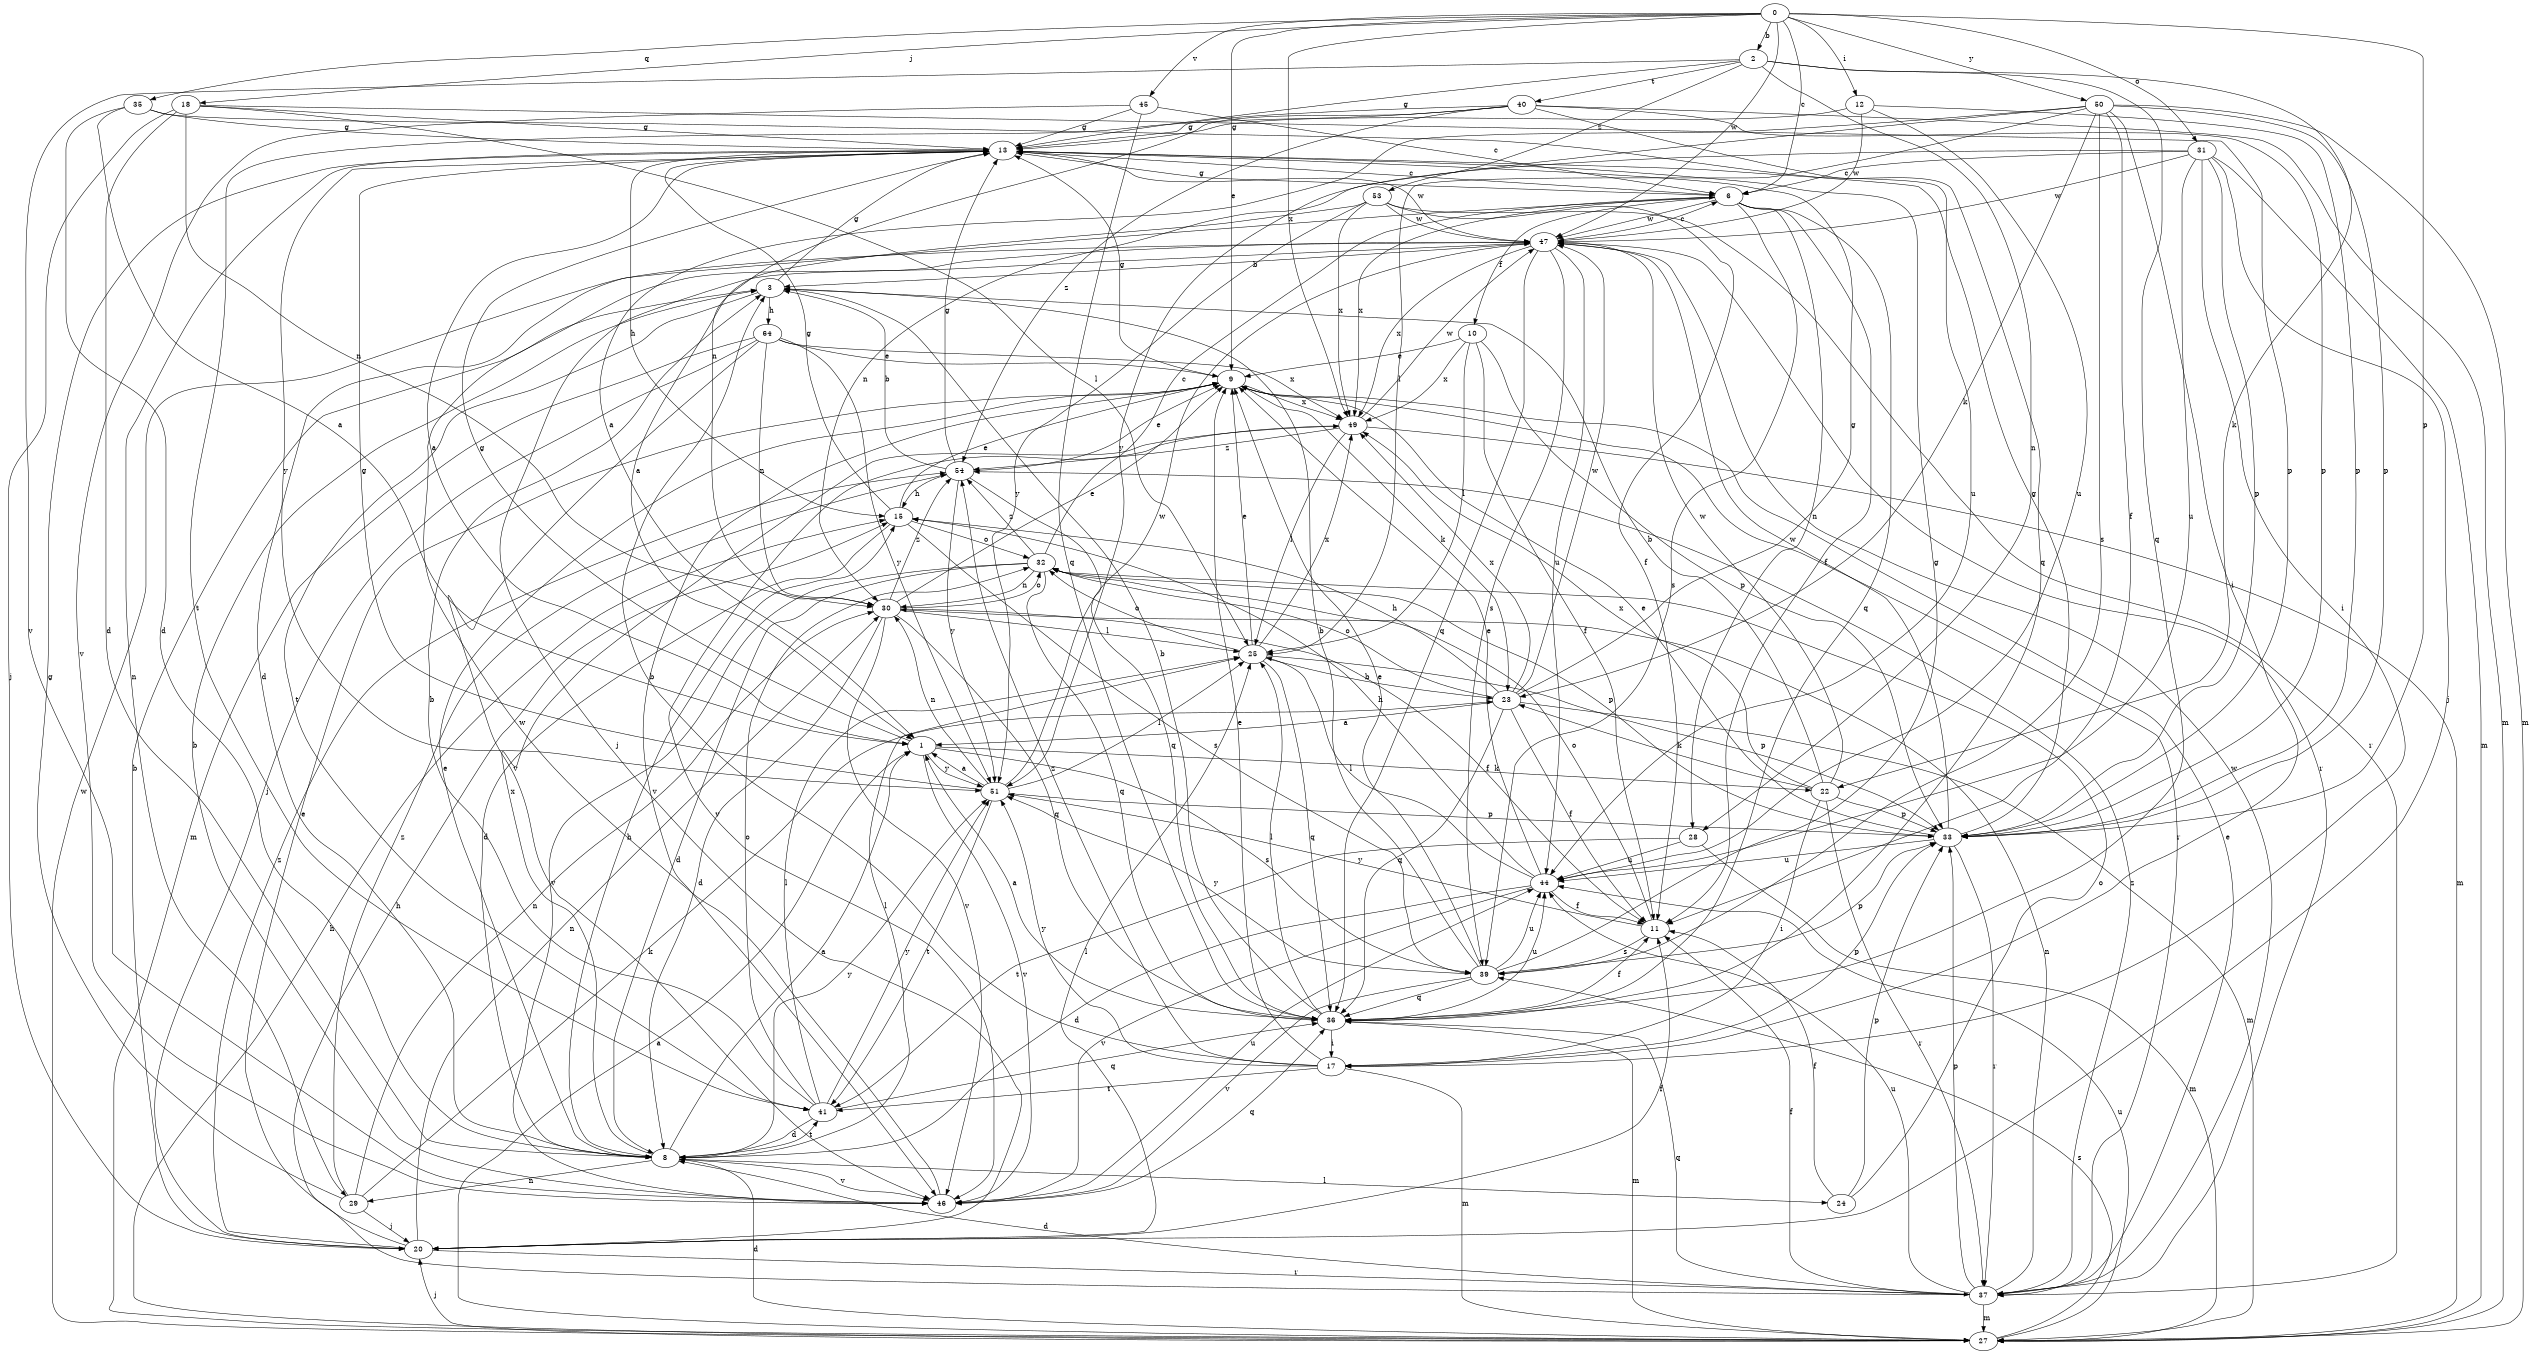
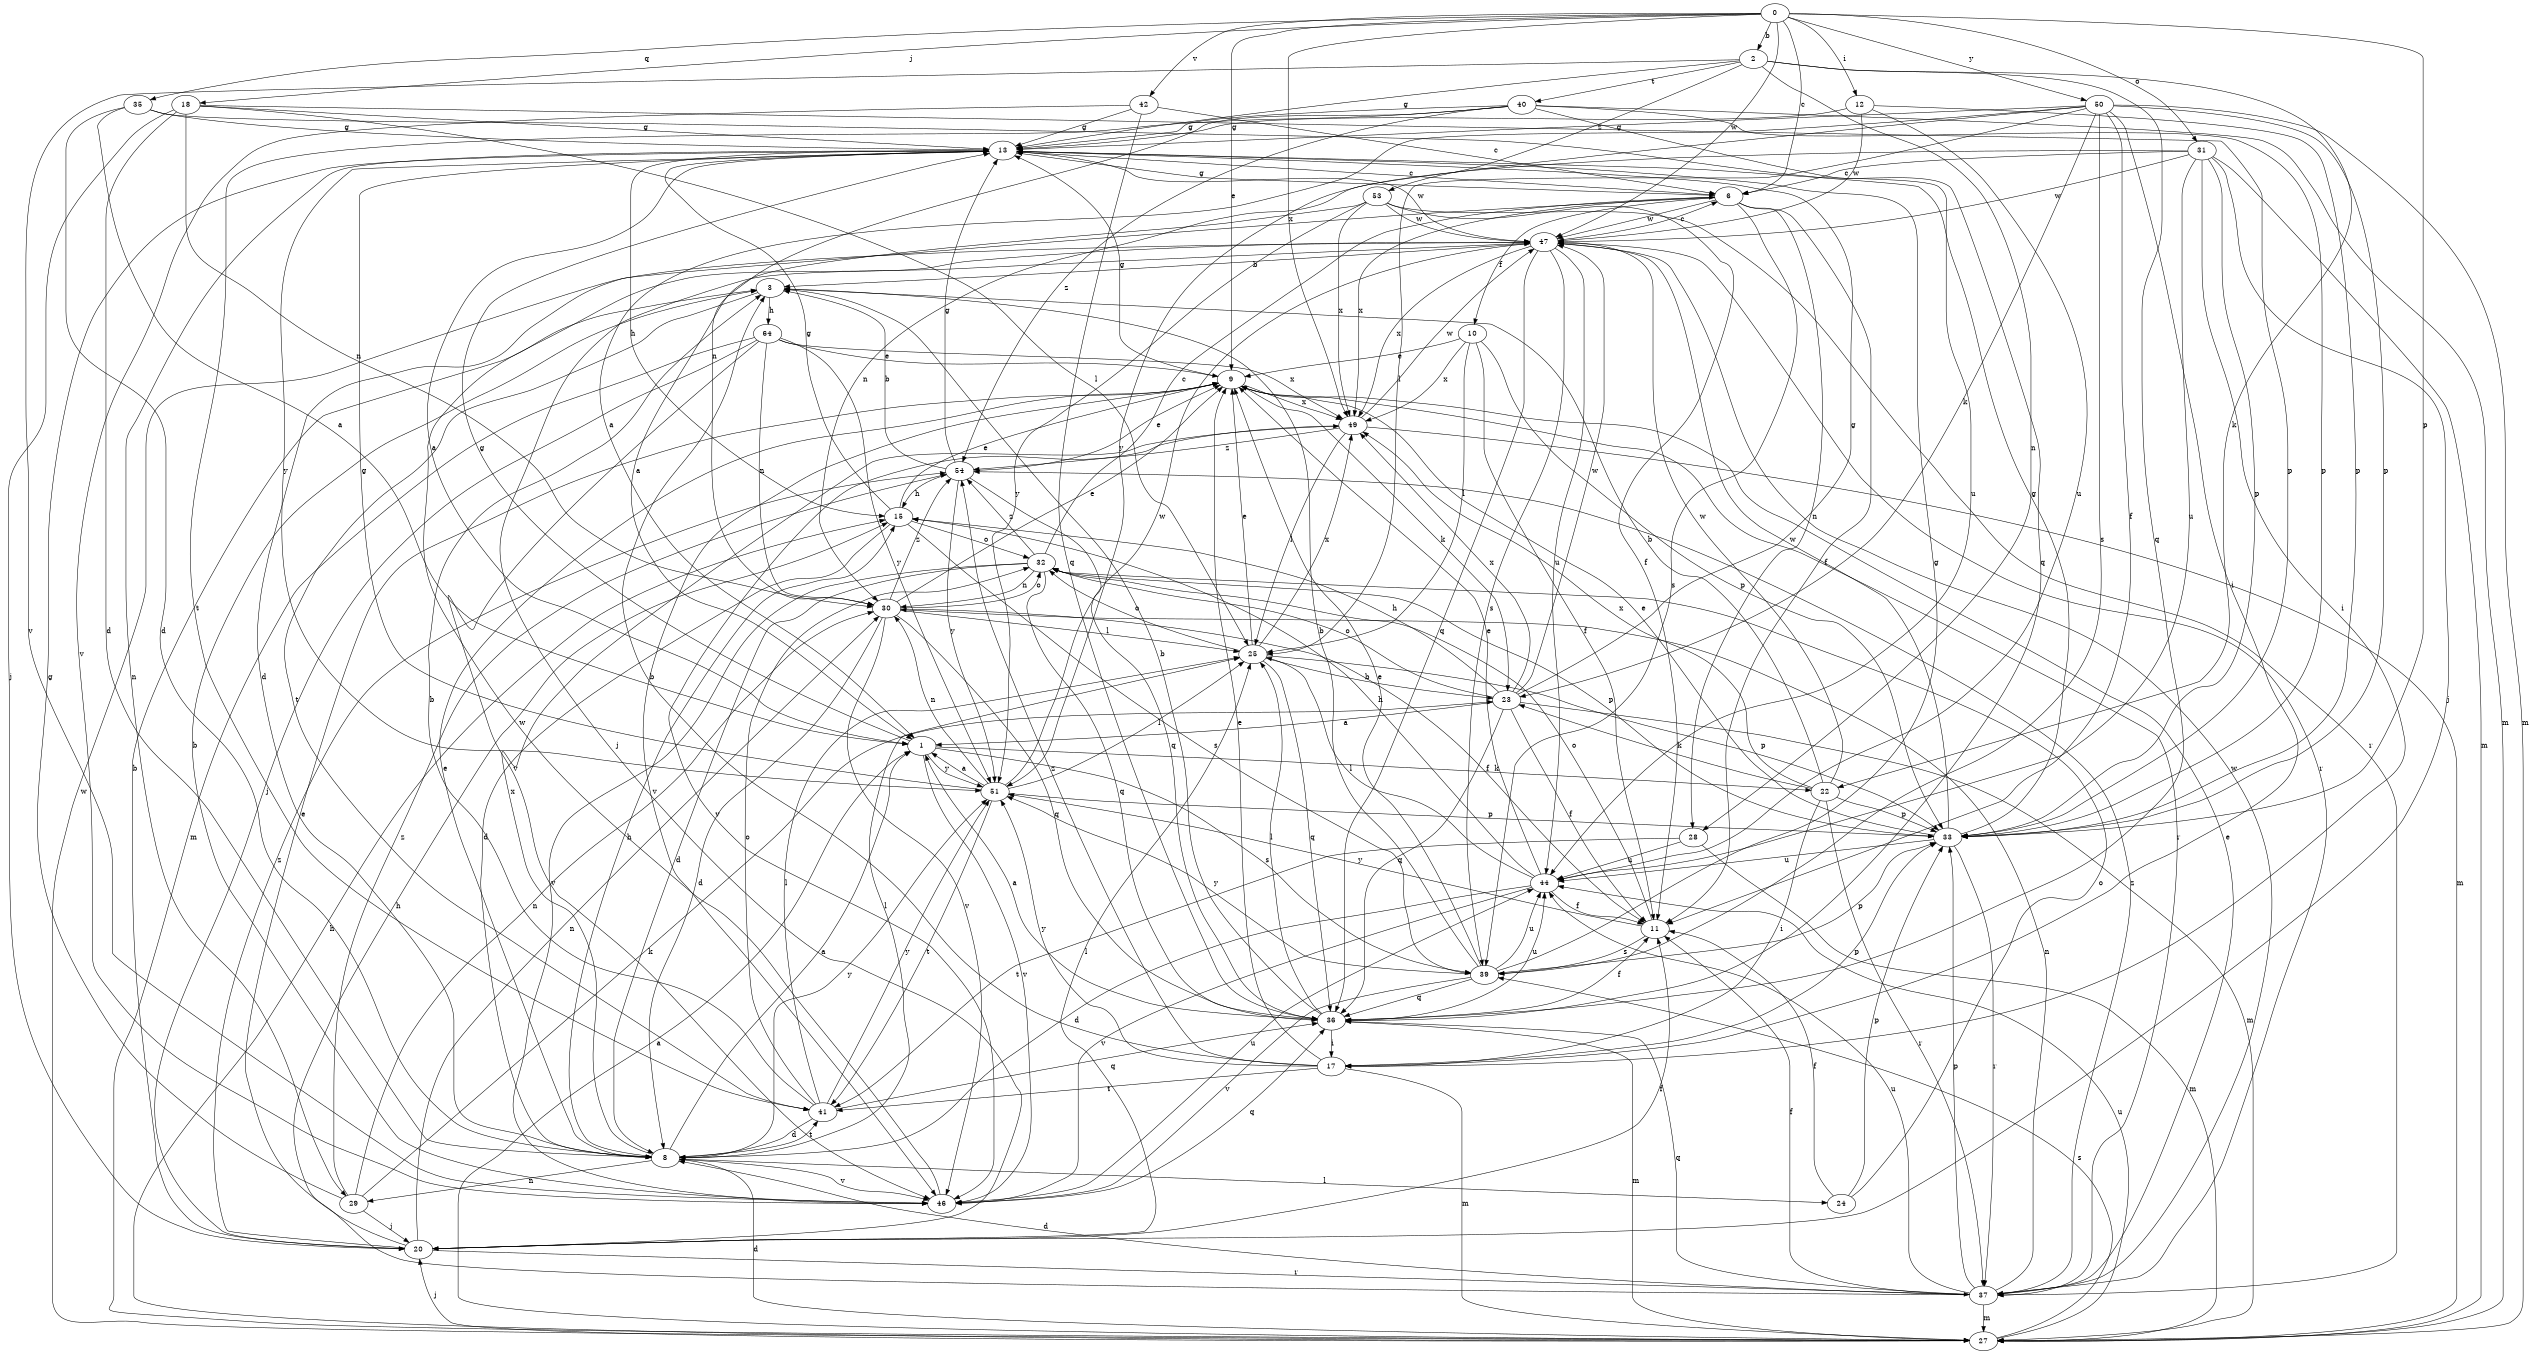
(1144, 105) -> (1144, 105)
(873, 203) -> (1634, 124)
(1809, 677) -> none
